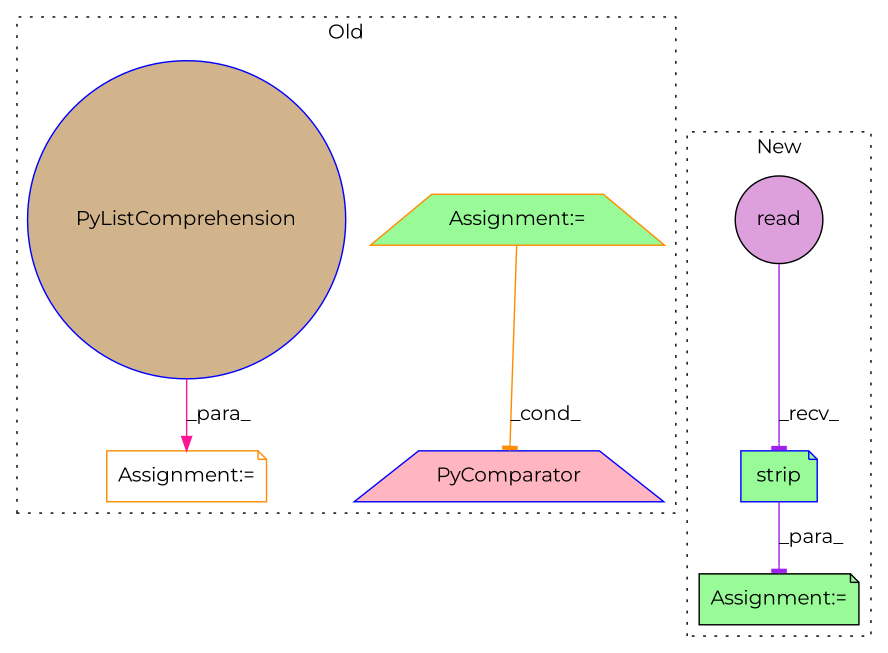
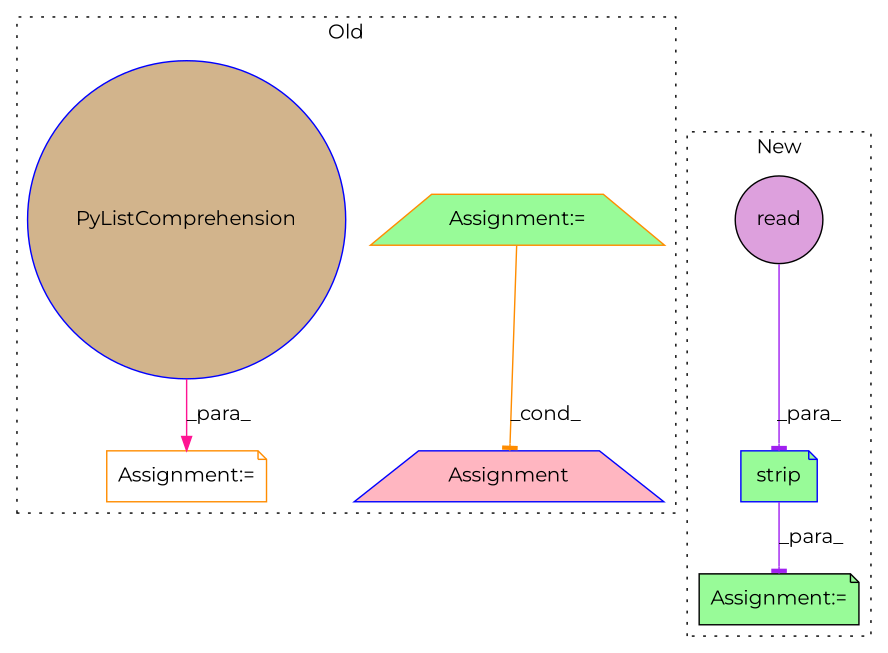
(809, 415) -> (809, 415)
(509, 476) -> (509, 476)
